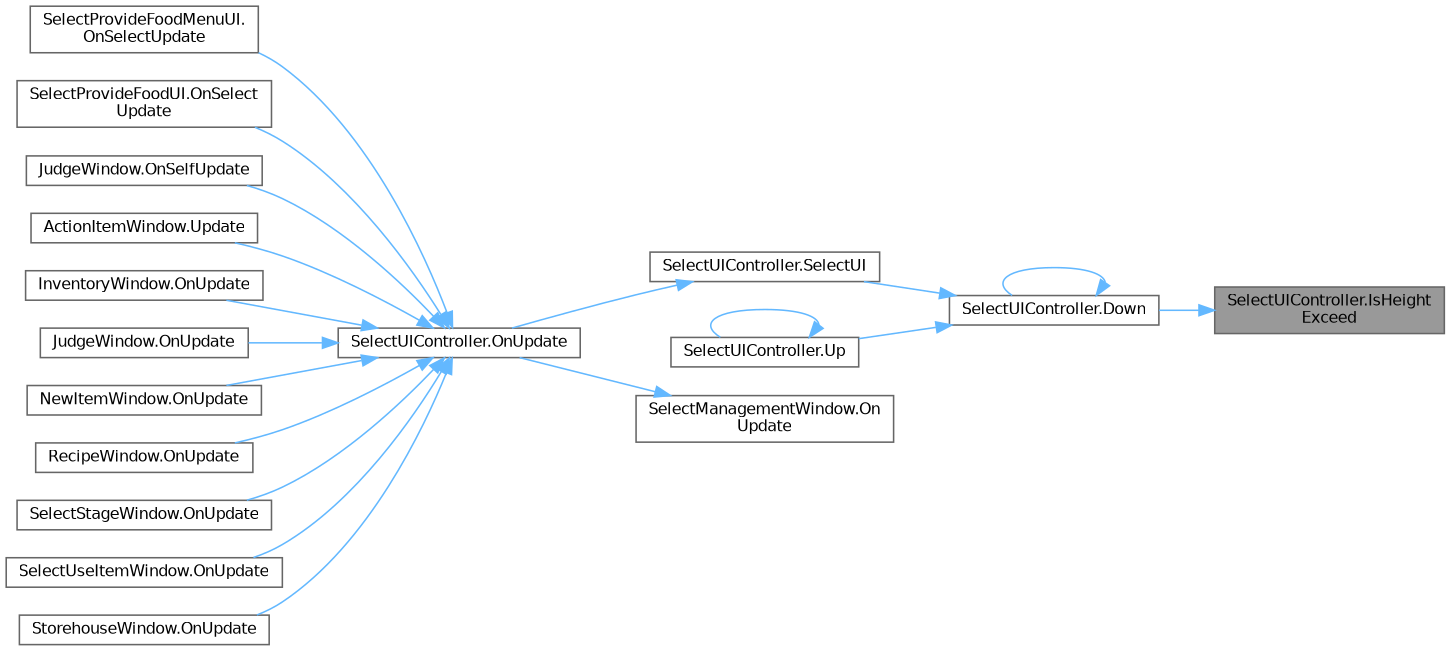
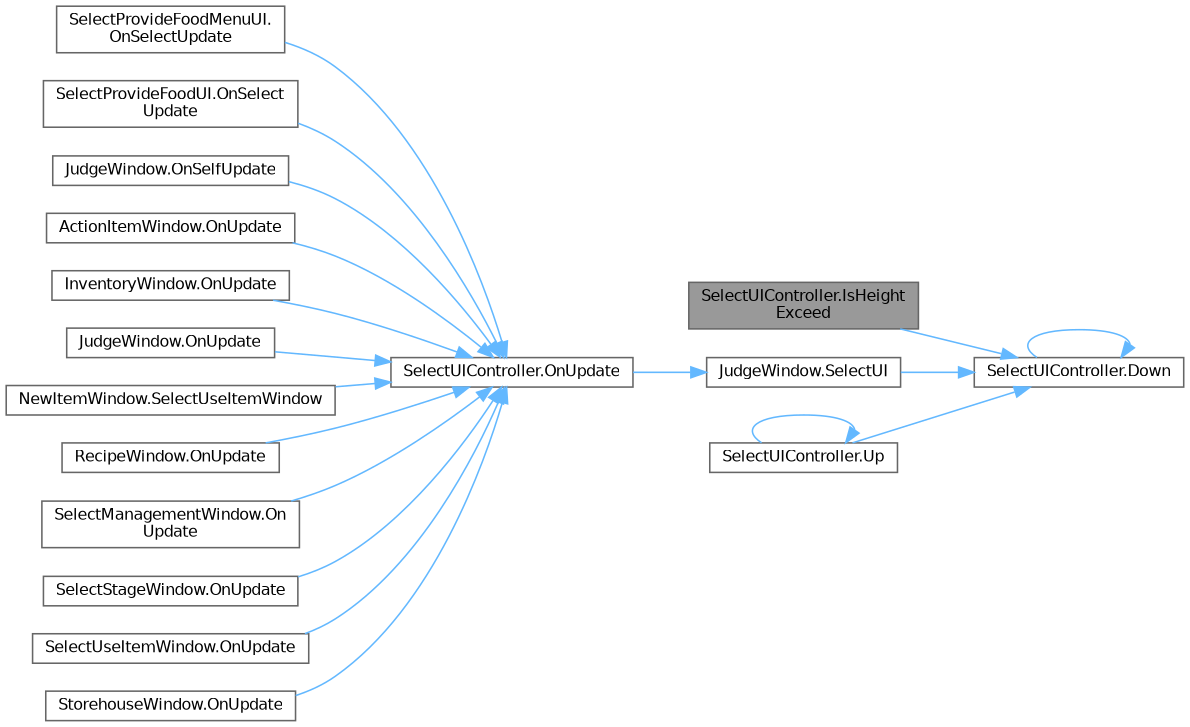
(144, 228) -> (171, 228)
(765, 267) -> (804, 372)
(1179, 310) -> (951, 341)
(587, 375) -> (390, 457)
(144, 400) -> (171, 400)
